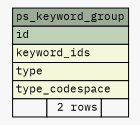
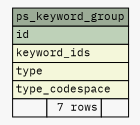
(78, 107) -> (78, 107)
